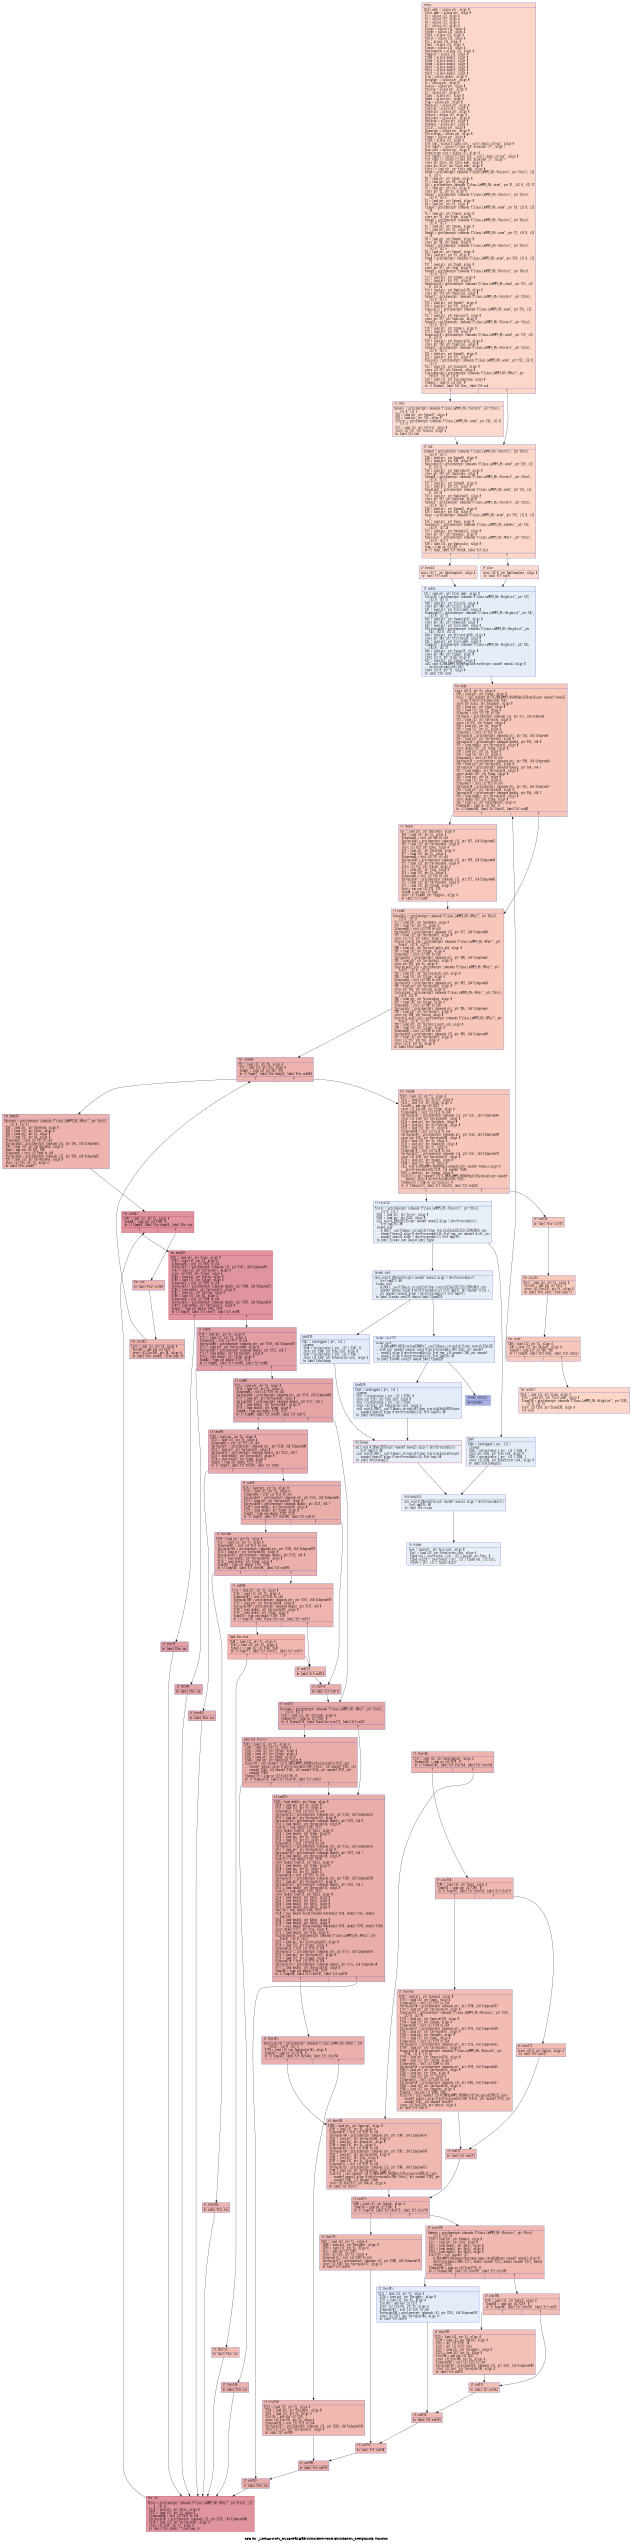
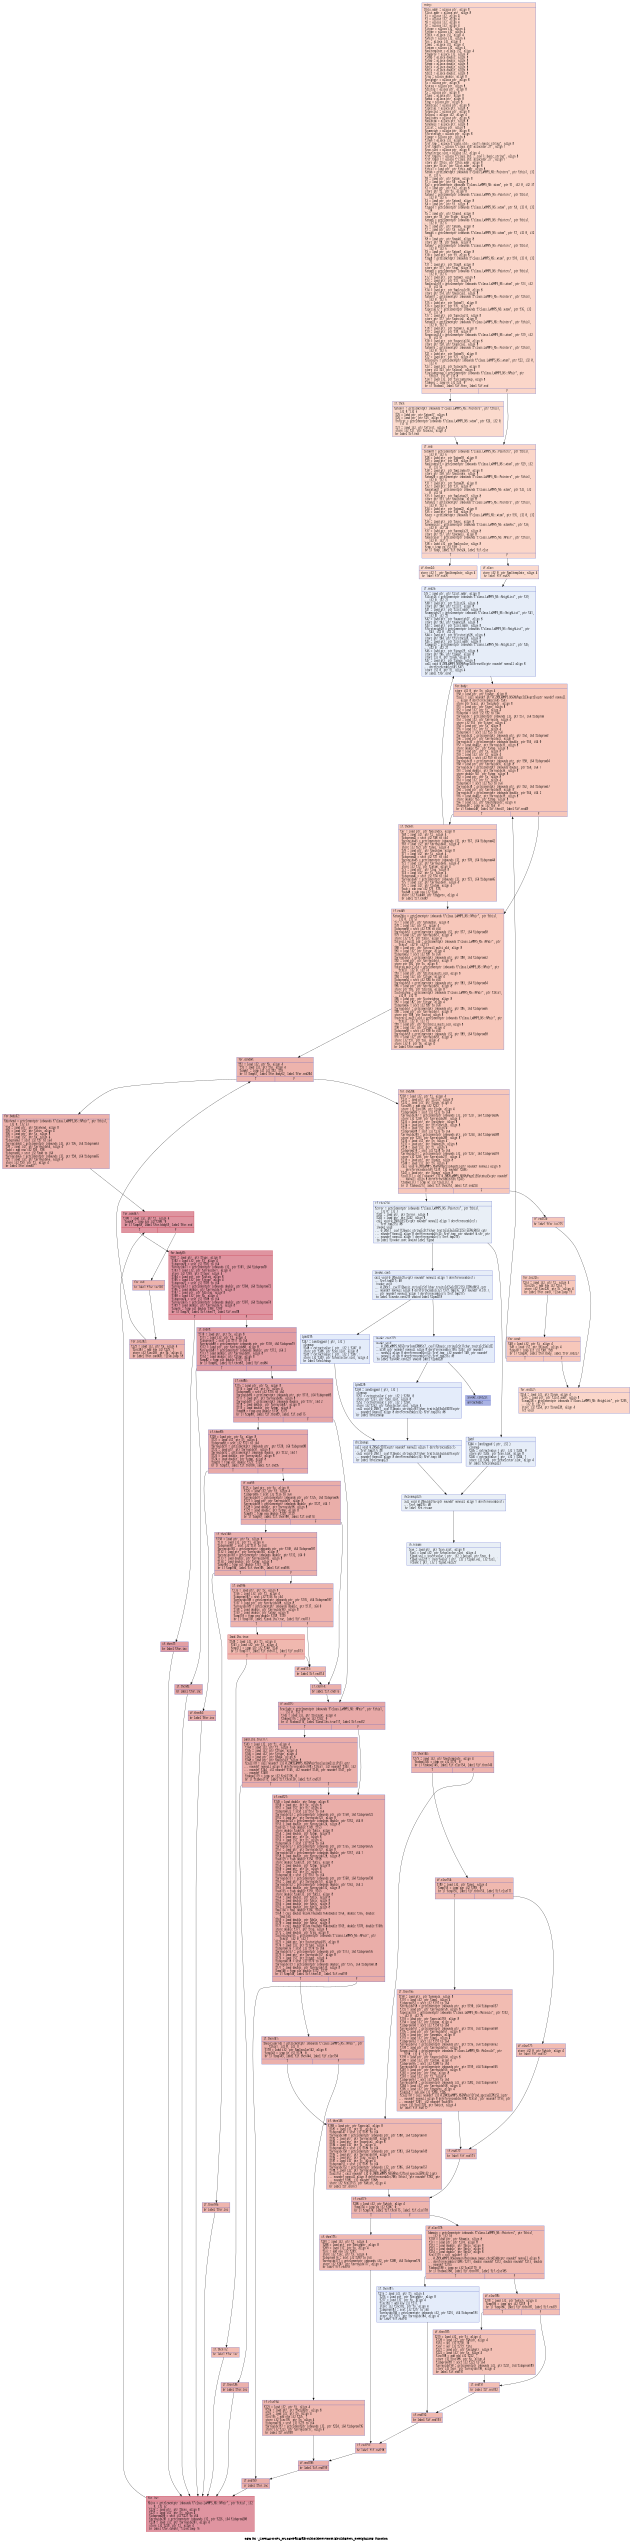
(453, 582) -> (442, 751)
(548, 1250) -> (591, 1301)
(407, 1451) -> (407, 1451)
